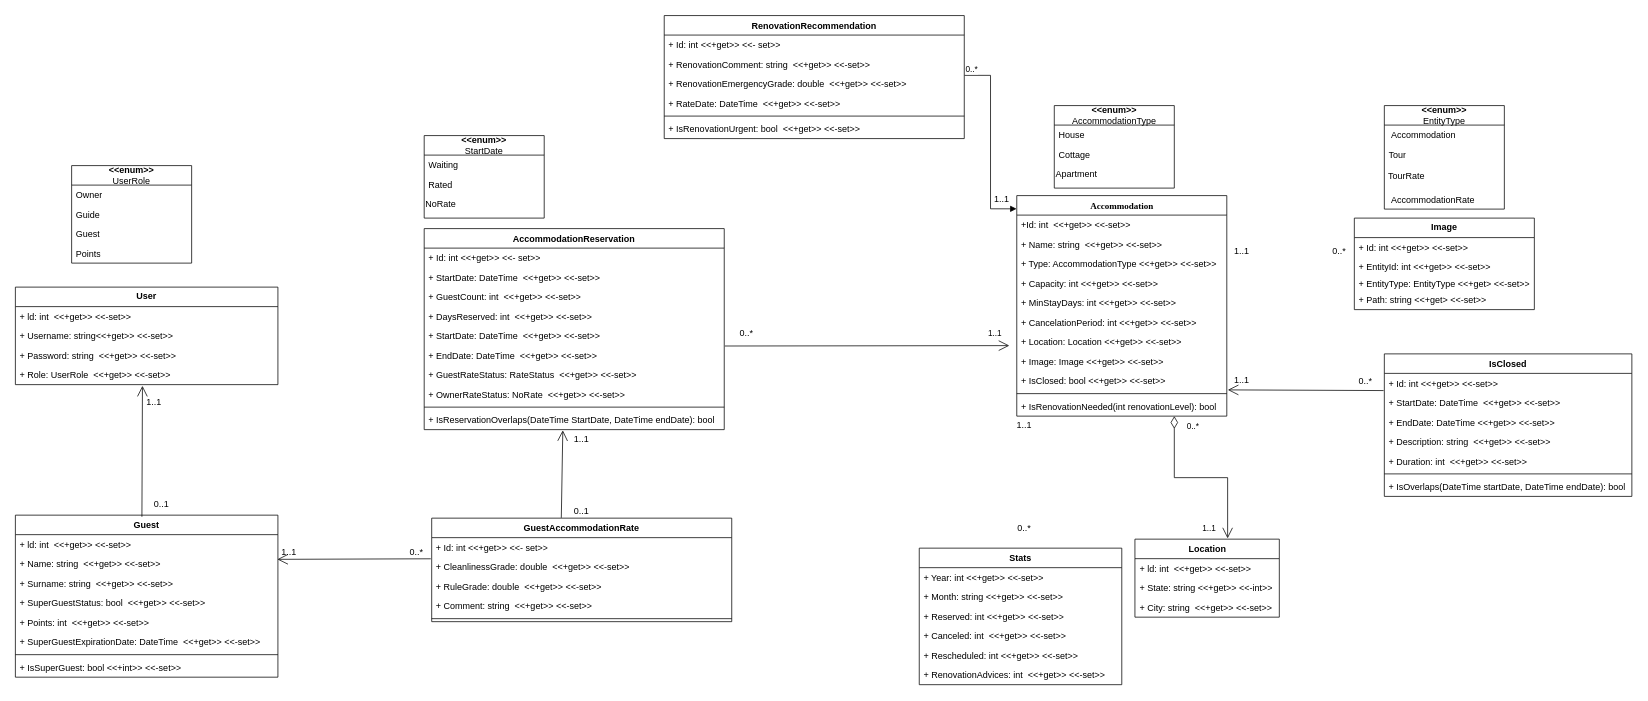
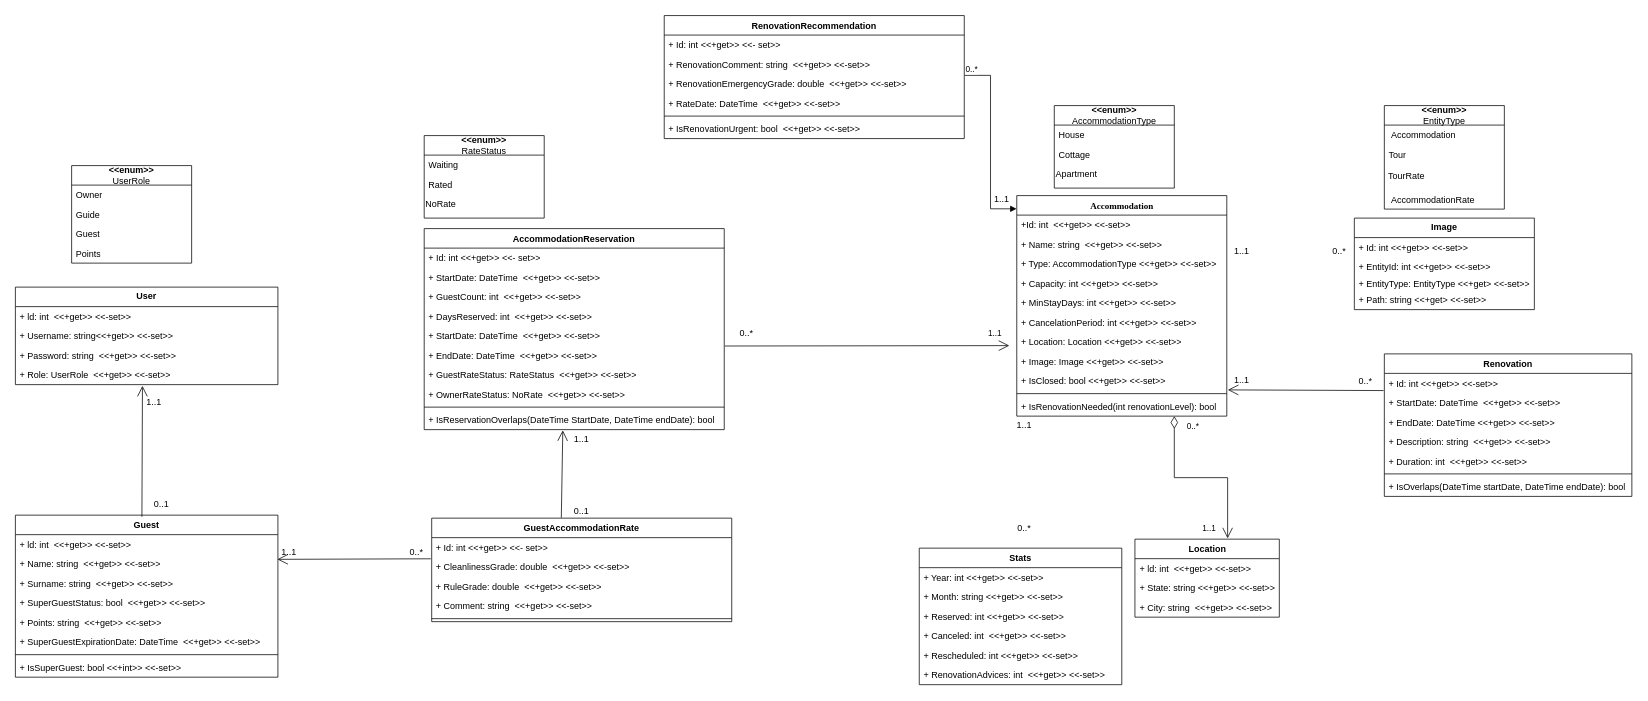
(484, 145) -> (484, 145)
(1508, 364) -> (1508, 364)
(1208, 594) -> (1208, 594)
(92, 623) -> (100, 623)
